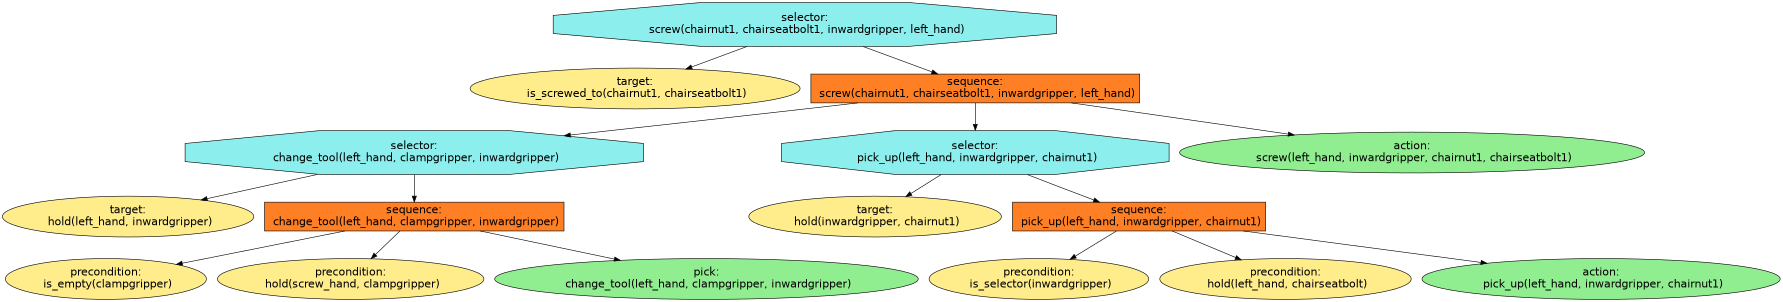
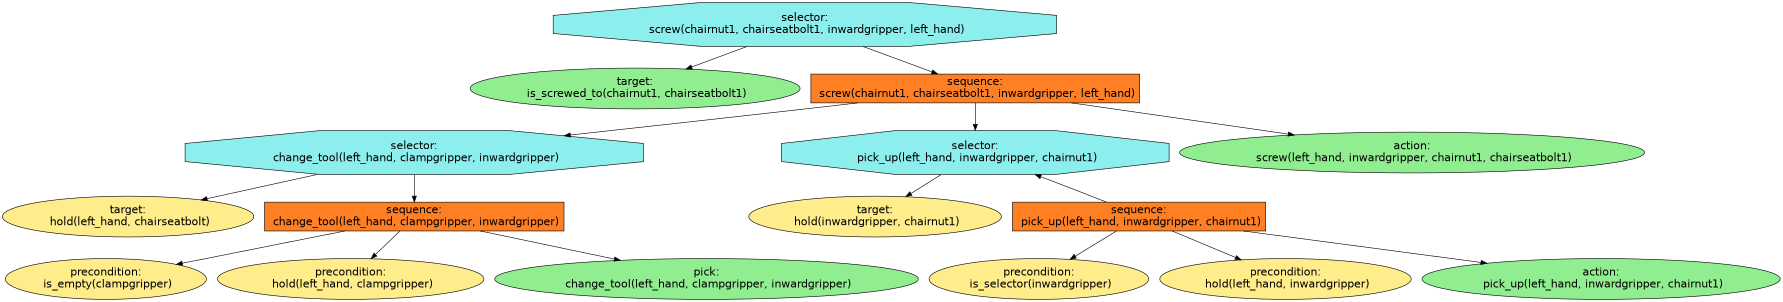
(635, 88) -> (635, 88)
(1061, 187) -> (1074, 189)
(128, 217) -> (128, 217)
(351, 279) -> (351, 279)
(1286, 279) -> (1286, 279)
